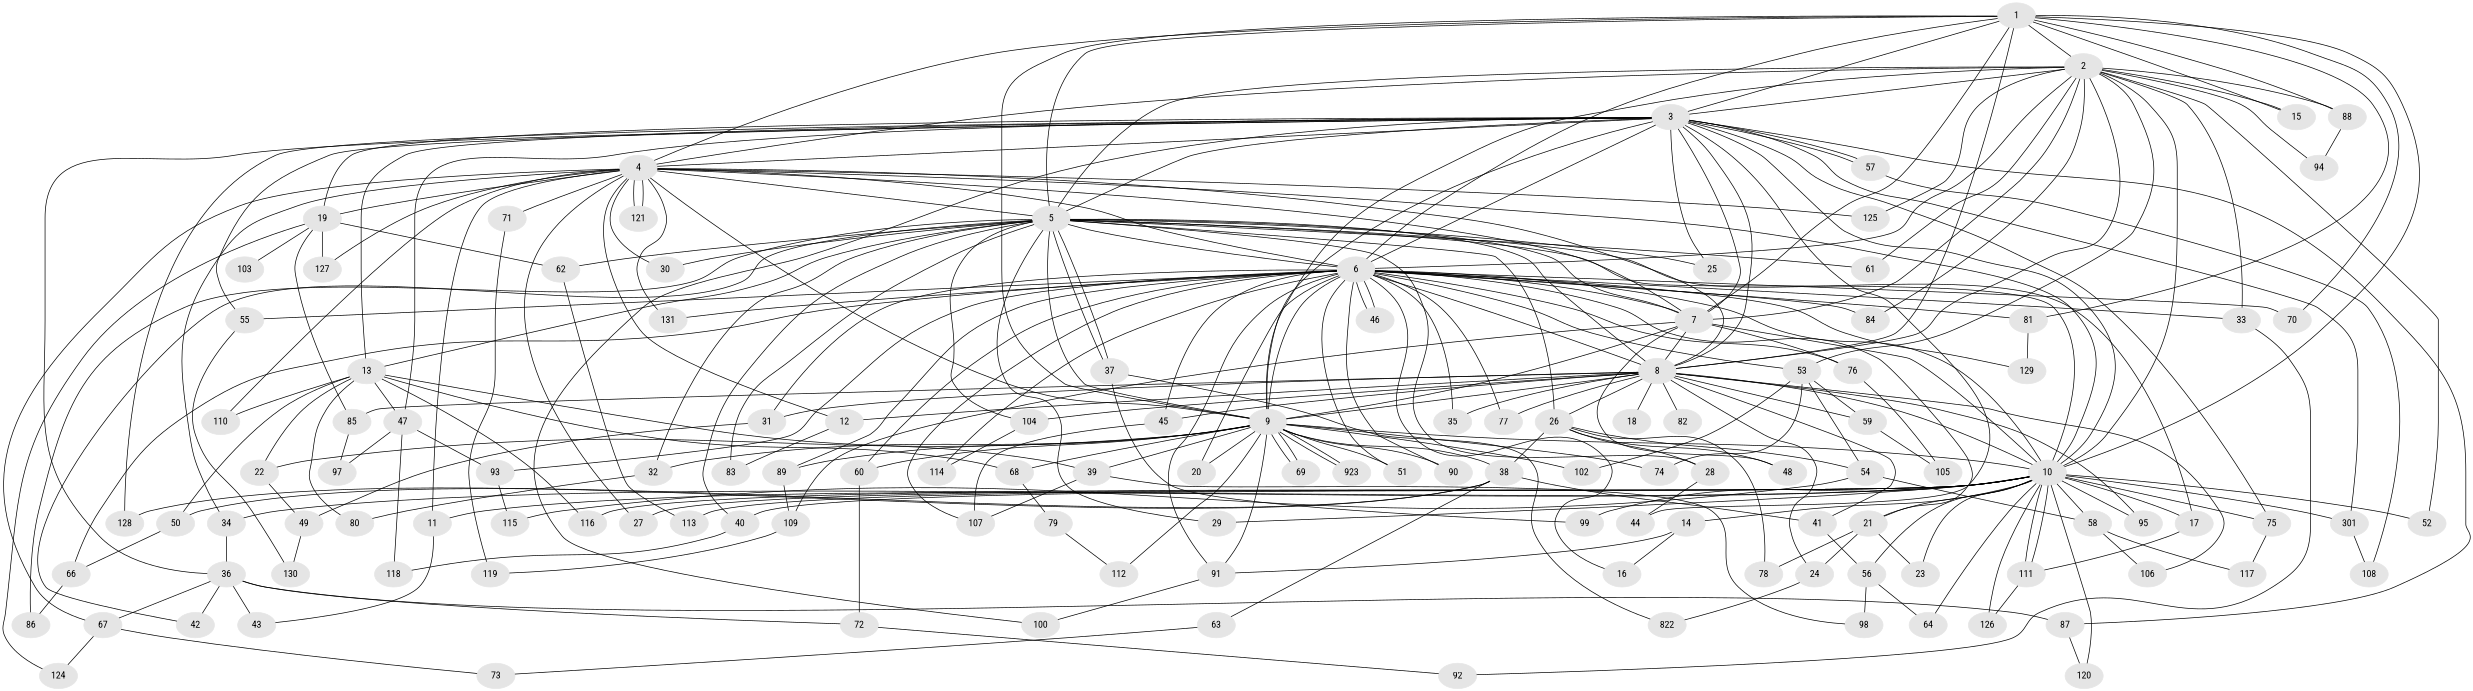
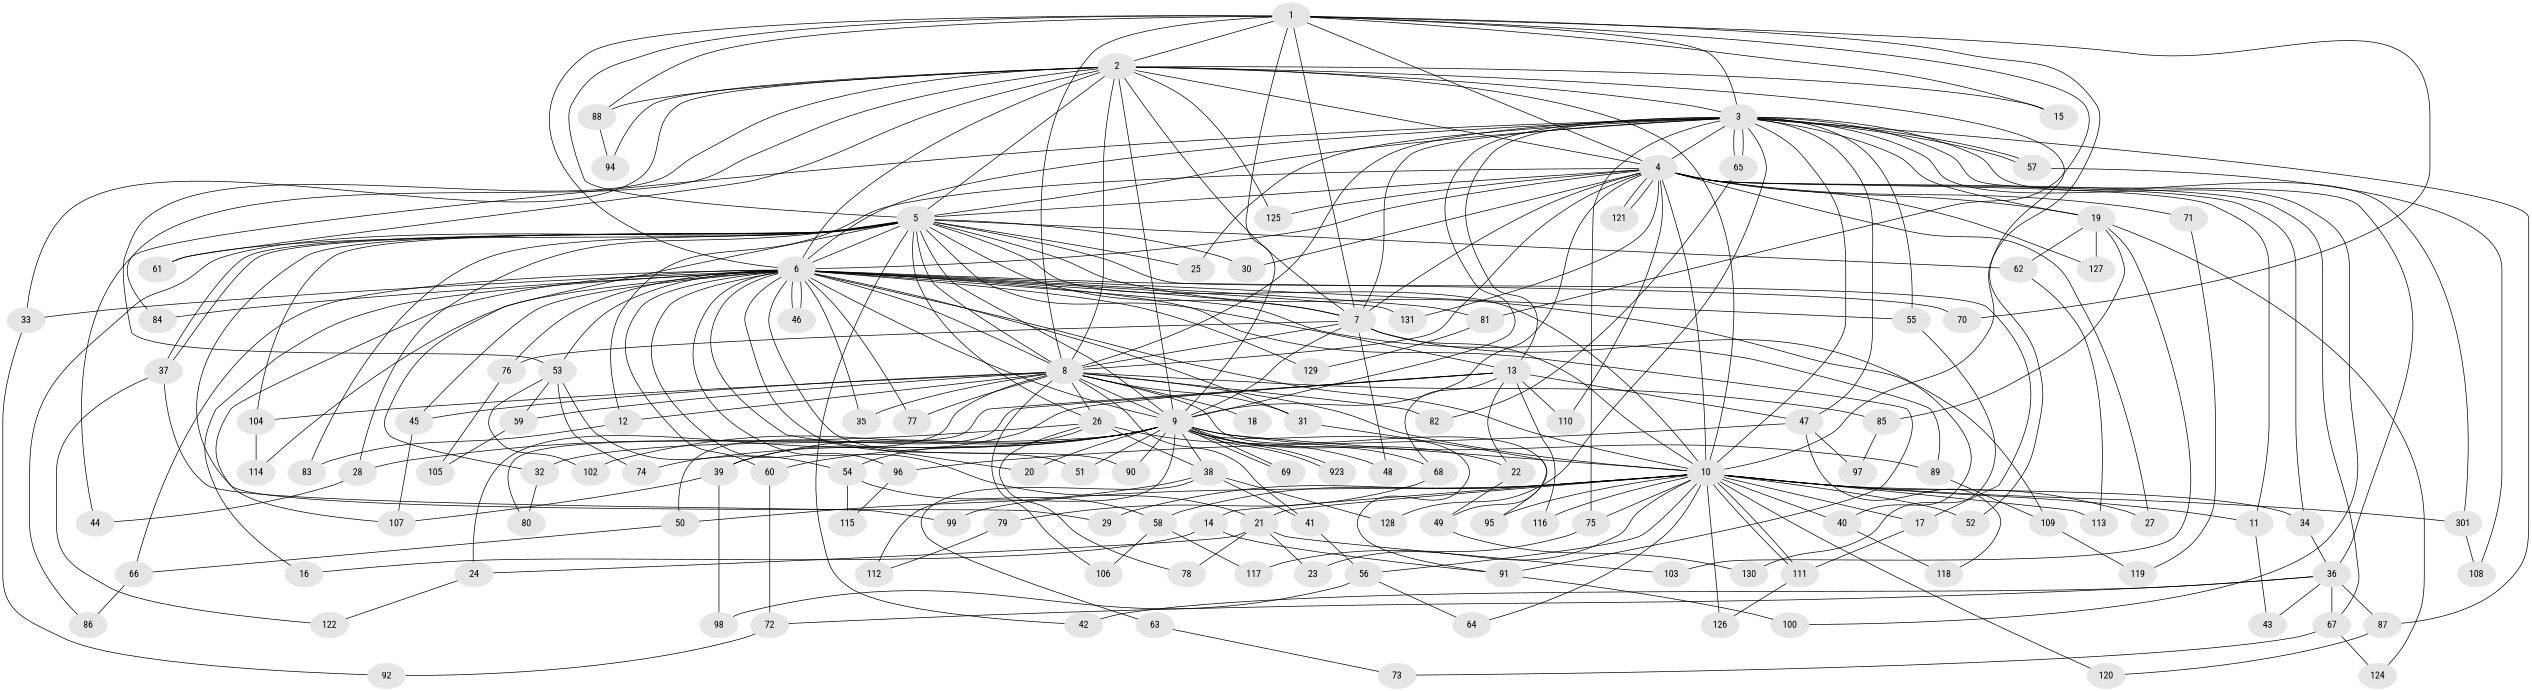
none -> (1738, 168)
(495, 473) -> (898, 473)
none -> (1463, 555)
(1667, 625) -> (329, 625)
